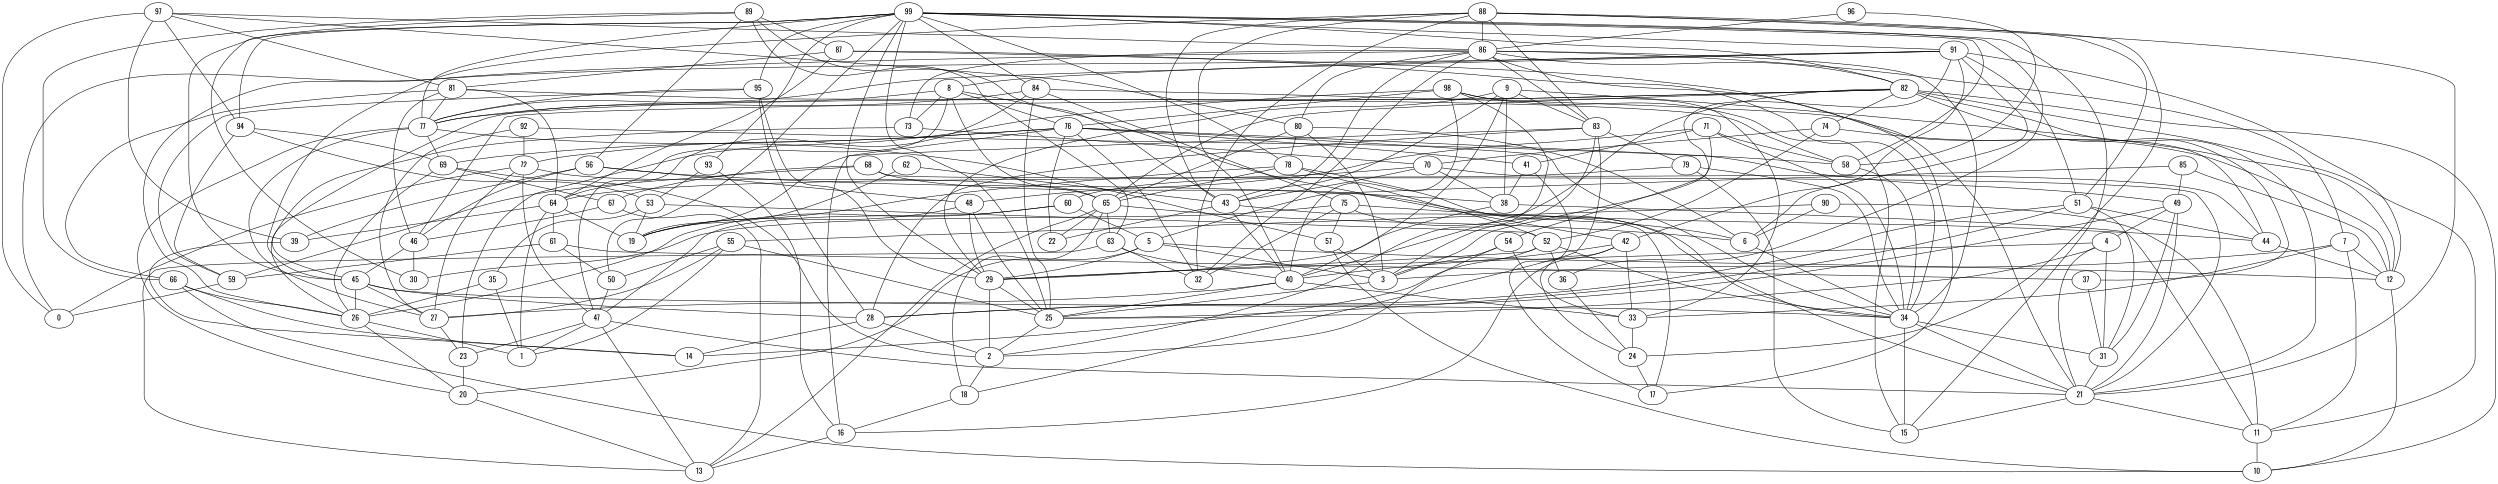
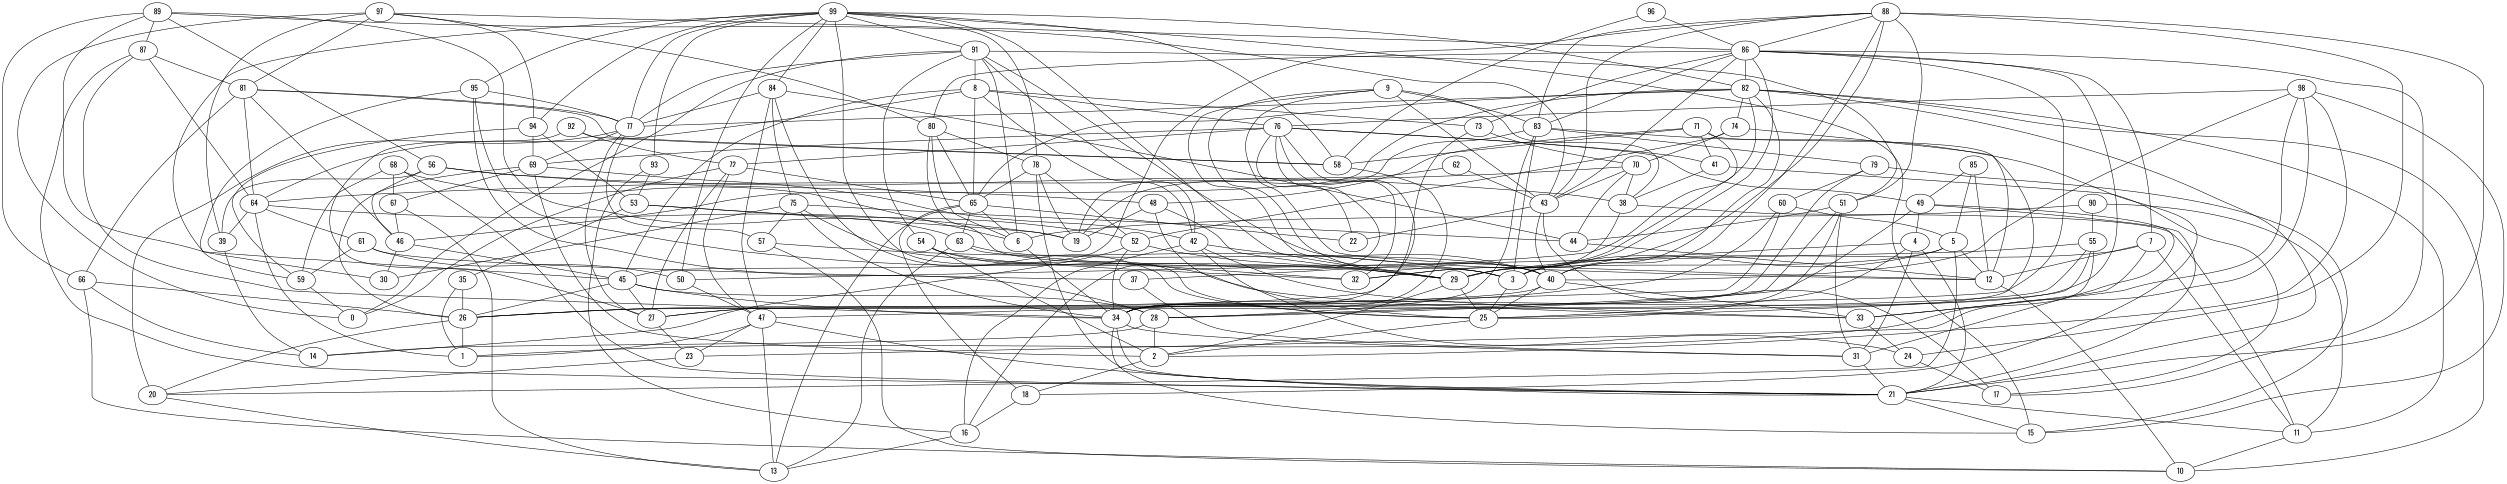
none -> (881, 198)
(1563, 280) -> none
